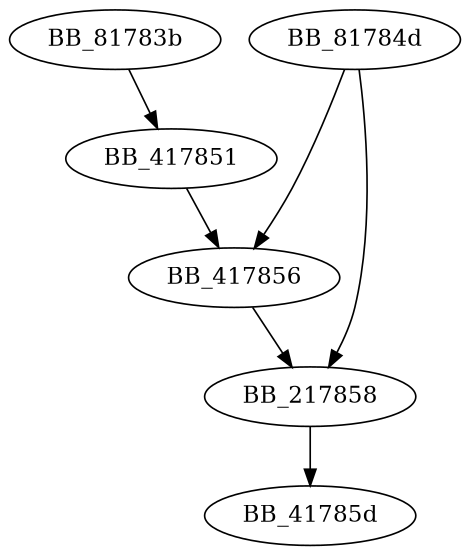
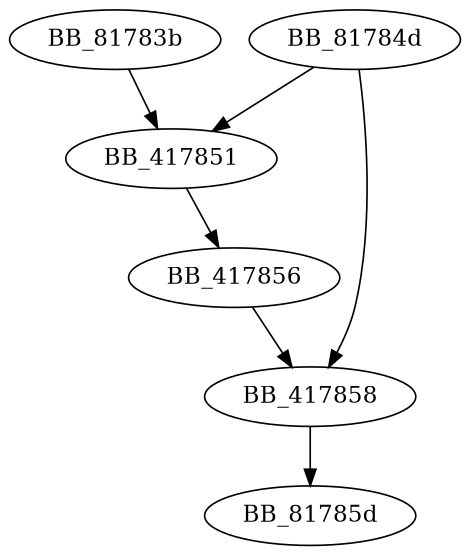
(309, 154) -> (270, 95)
(310, 397) -> (310, 397)
(310, 516) -> (310, 516)
